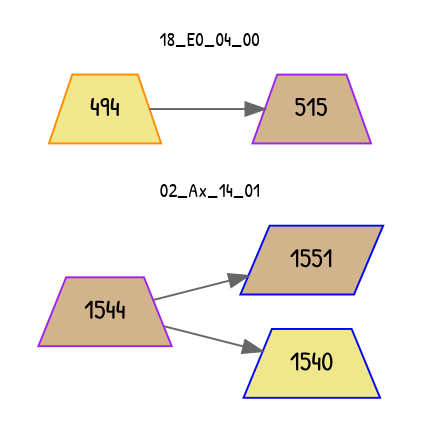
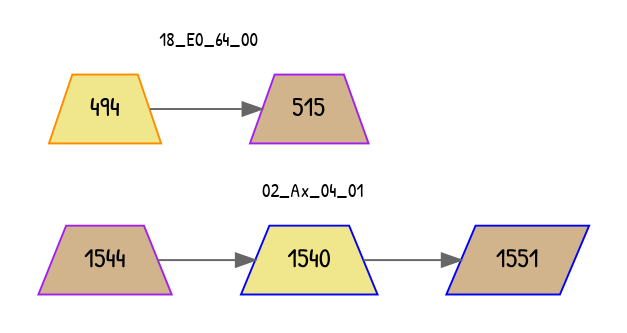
(210, 41) -> (209, 41)
(211, 192) -> (314, 192)
(191, 290) -> (403, 260)
